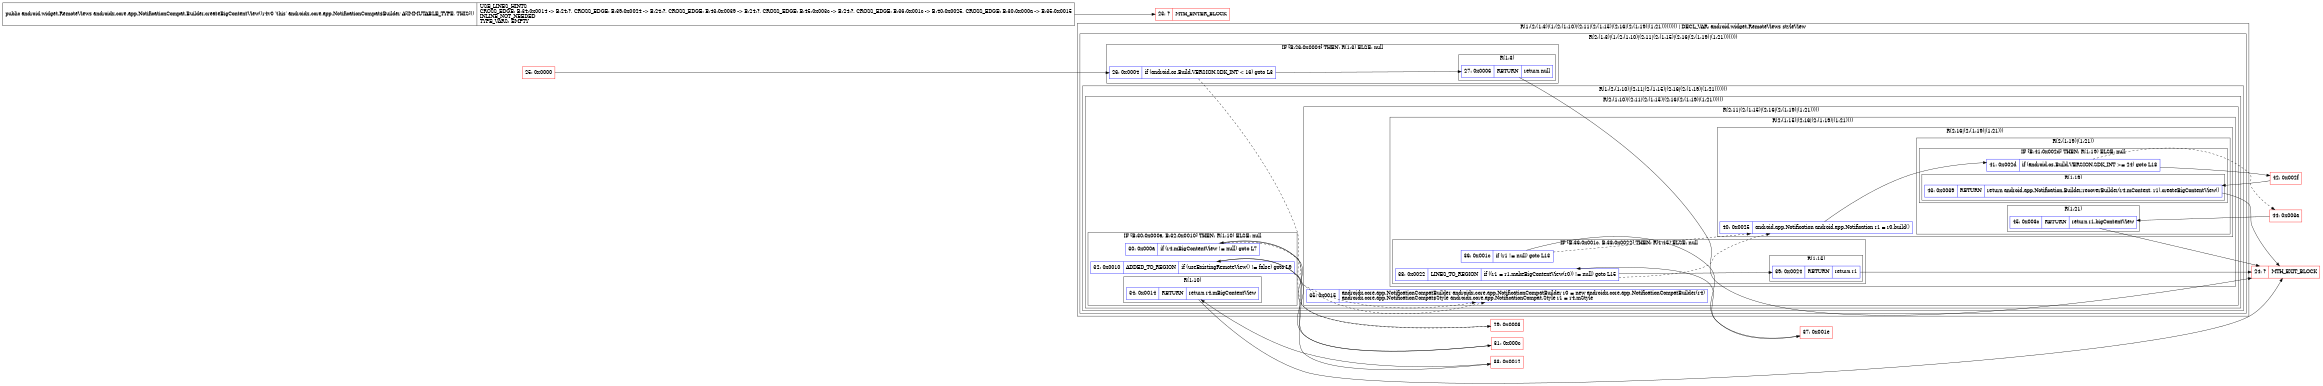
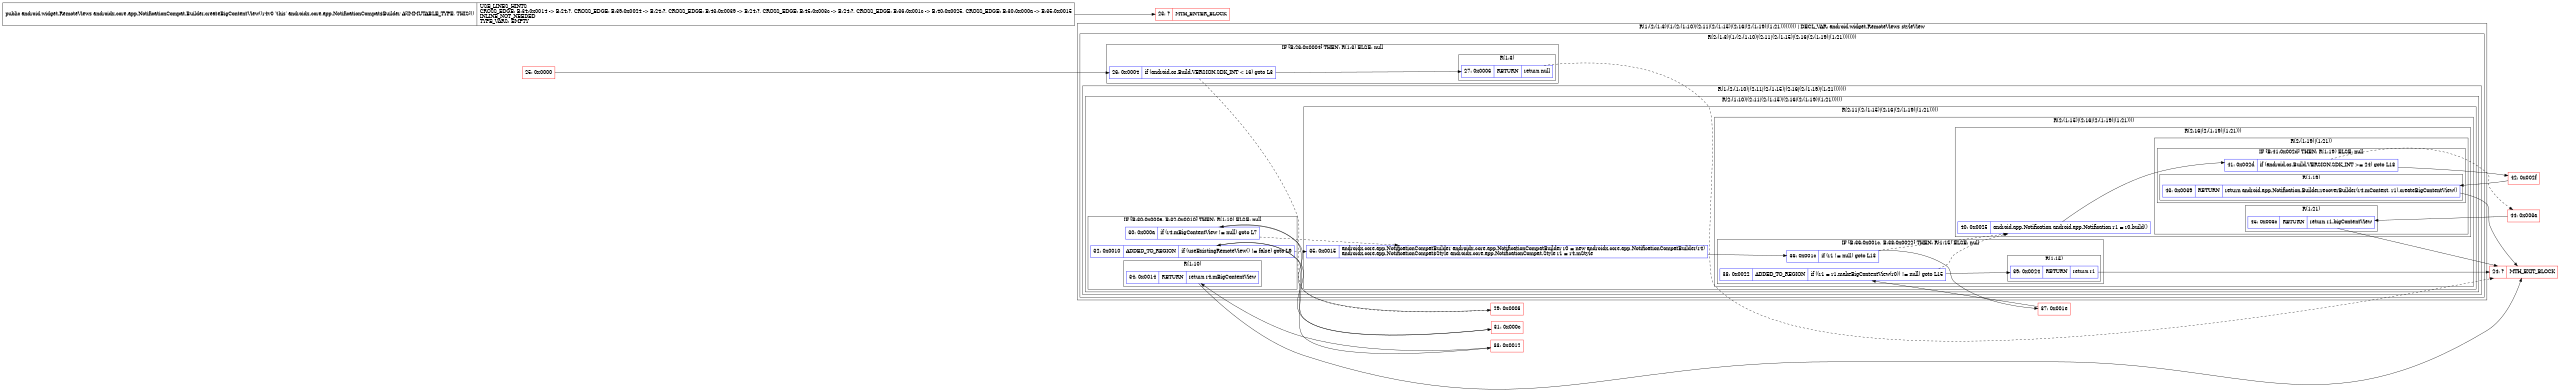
none -> (1746, 255)
(1455, 275) -> (1780, 275)
(1751, 298) -> (1921, 339)
